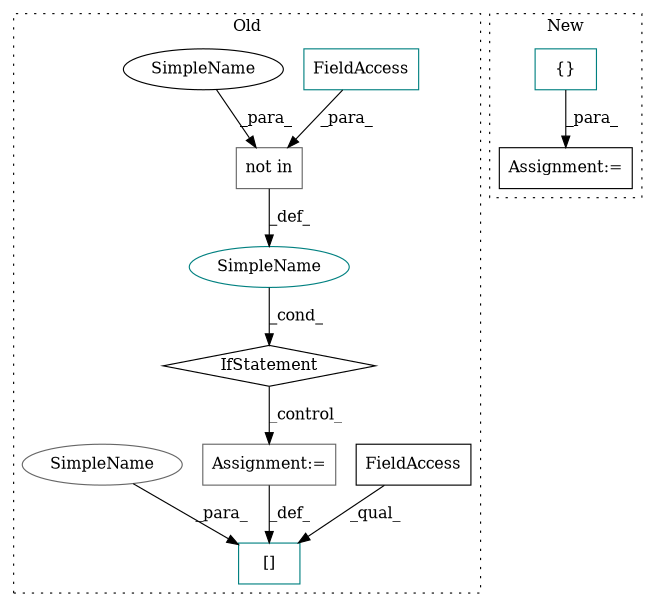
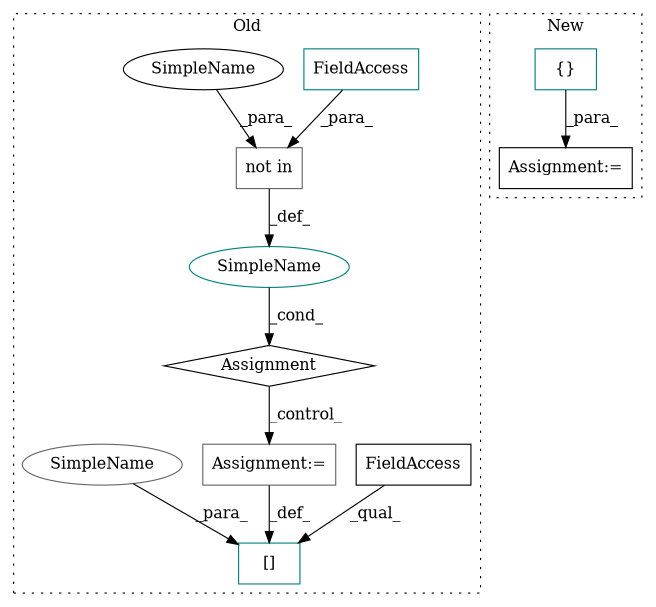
(269, 366) -> (269, 366)
